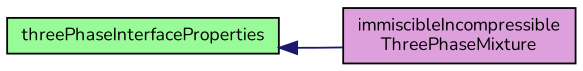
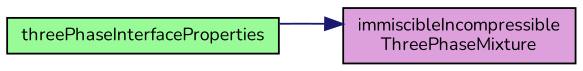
(320, 48) -> (302, 24)
